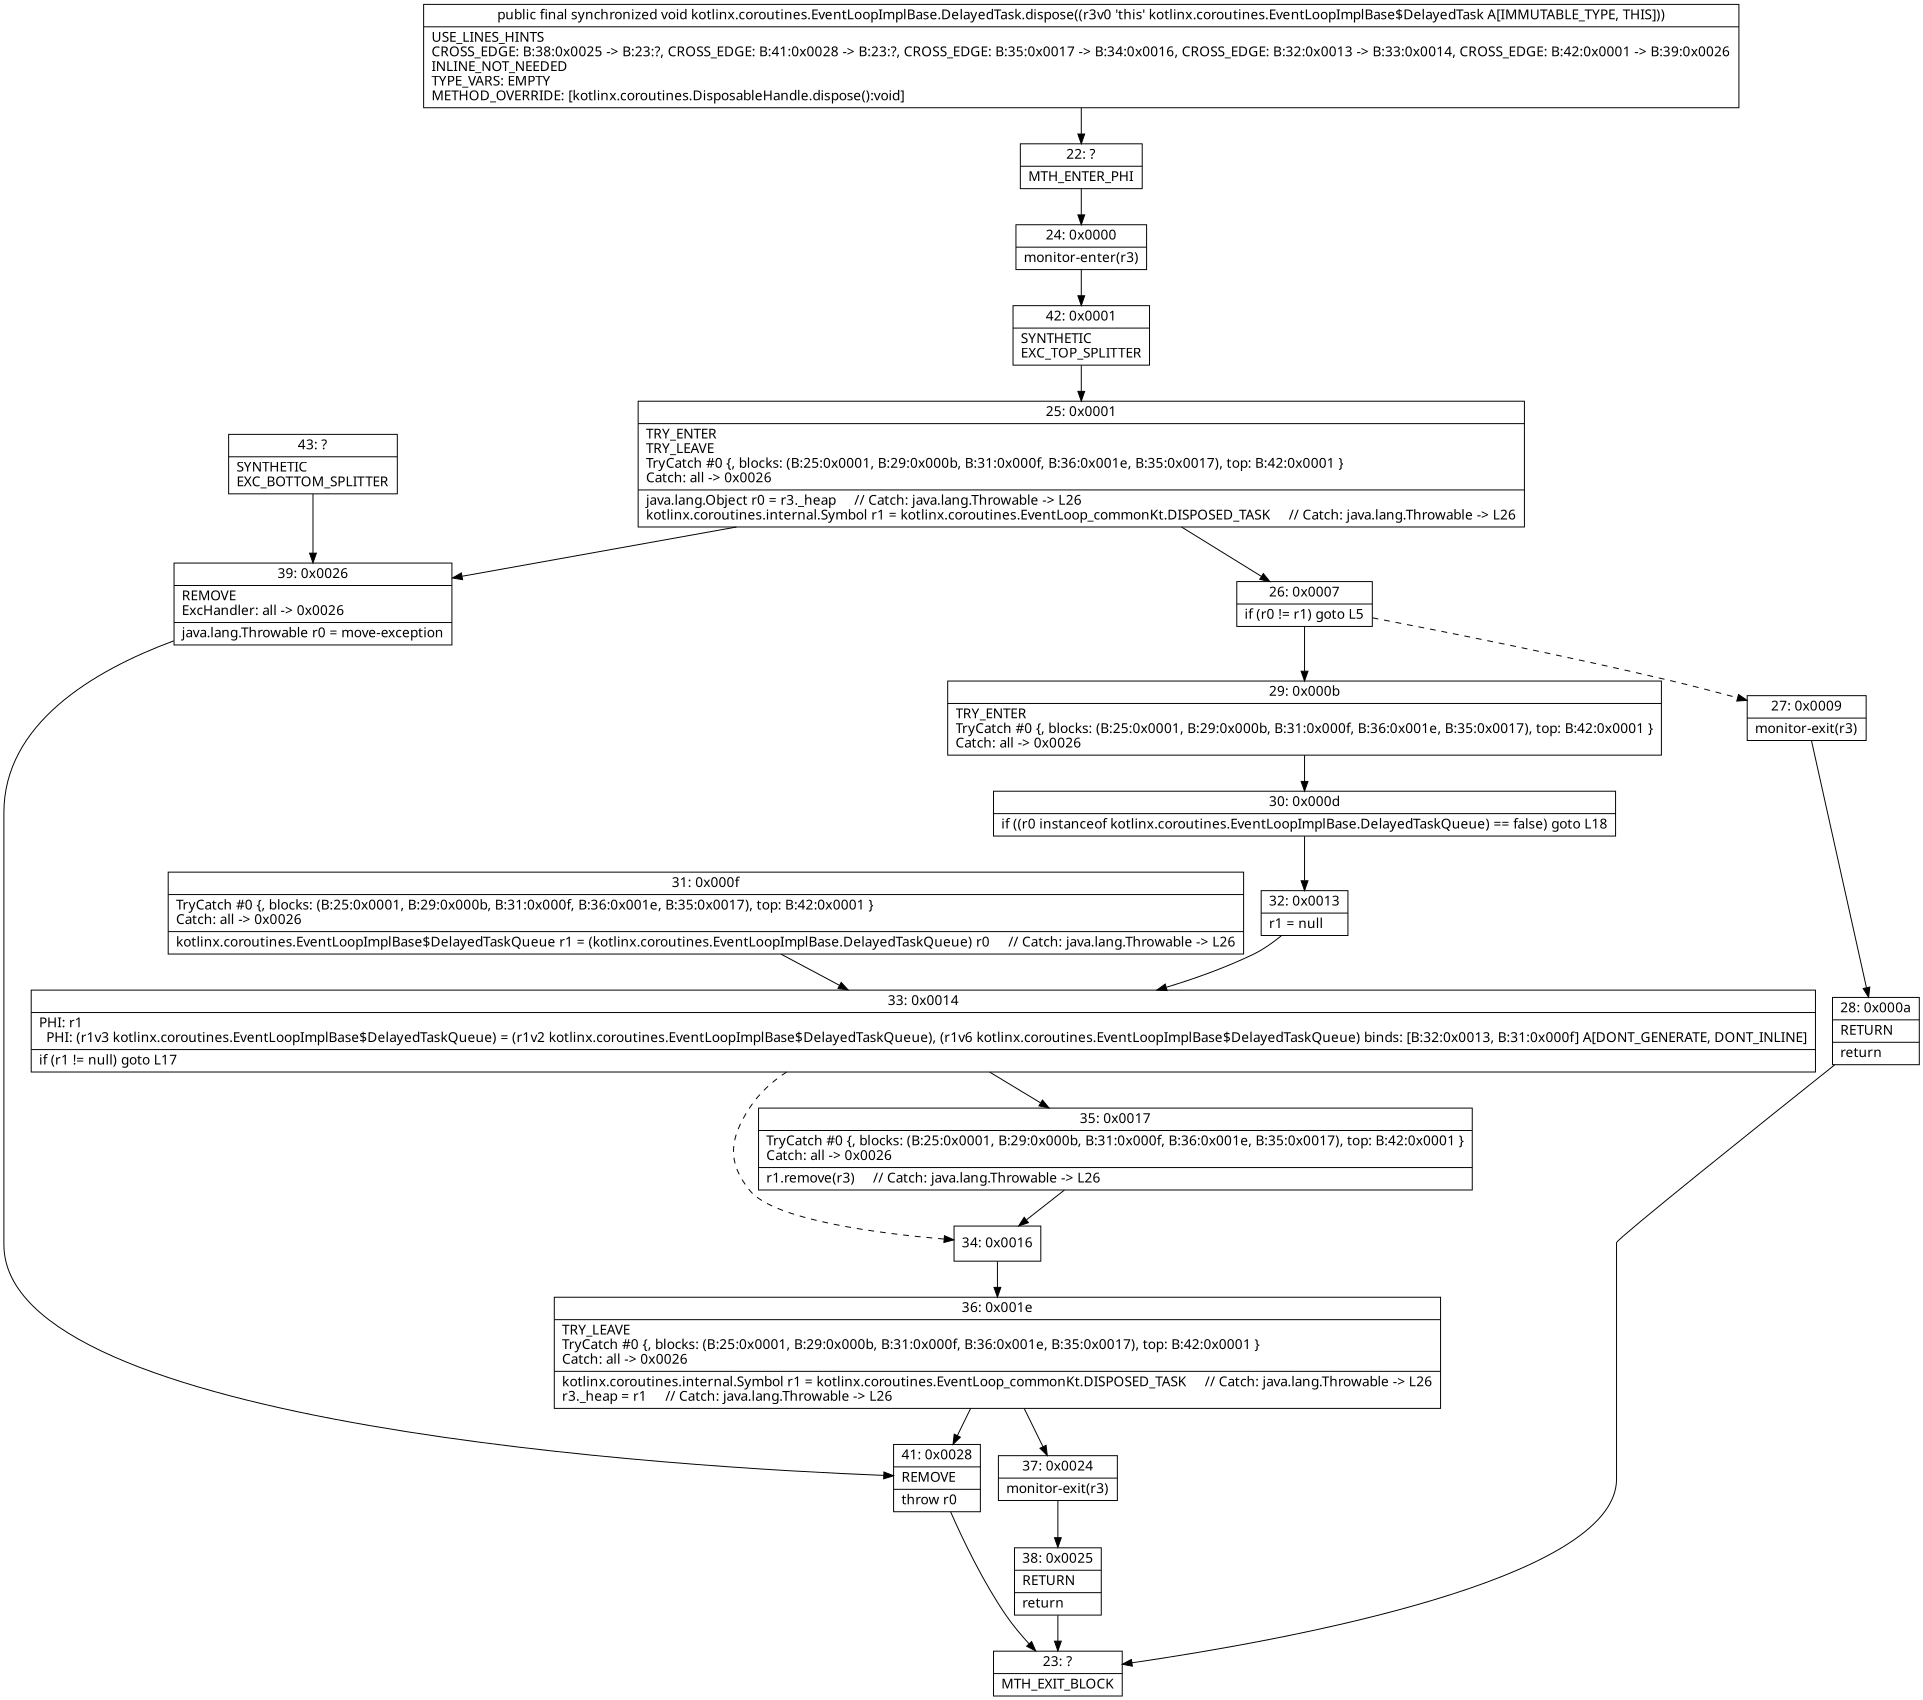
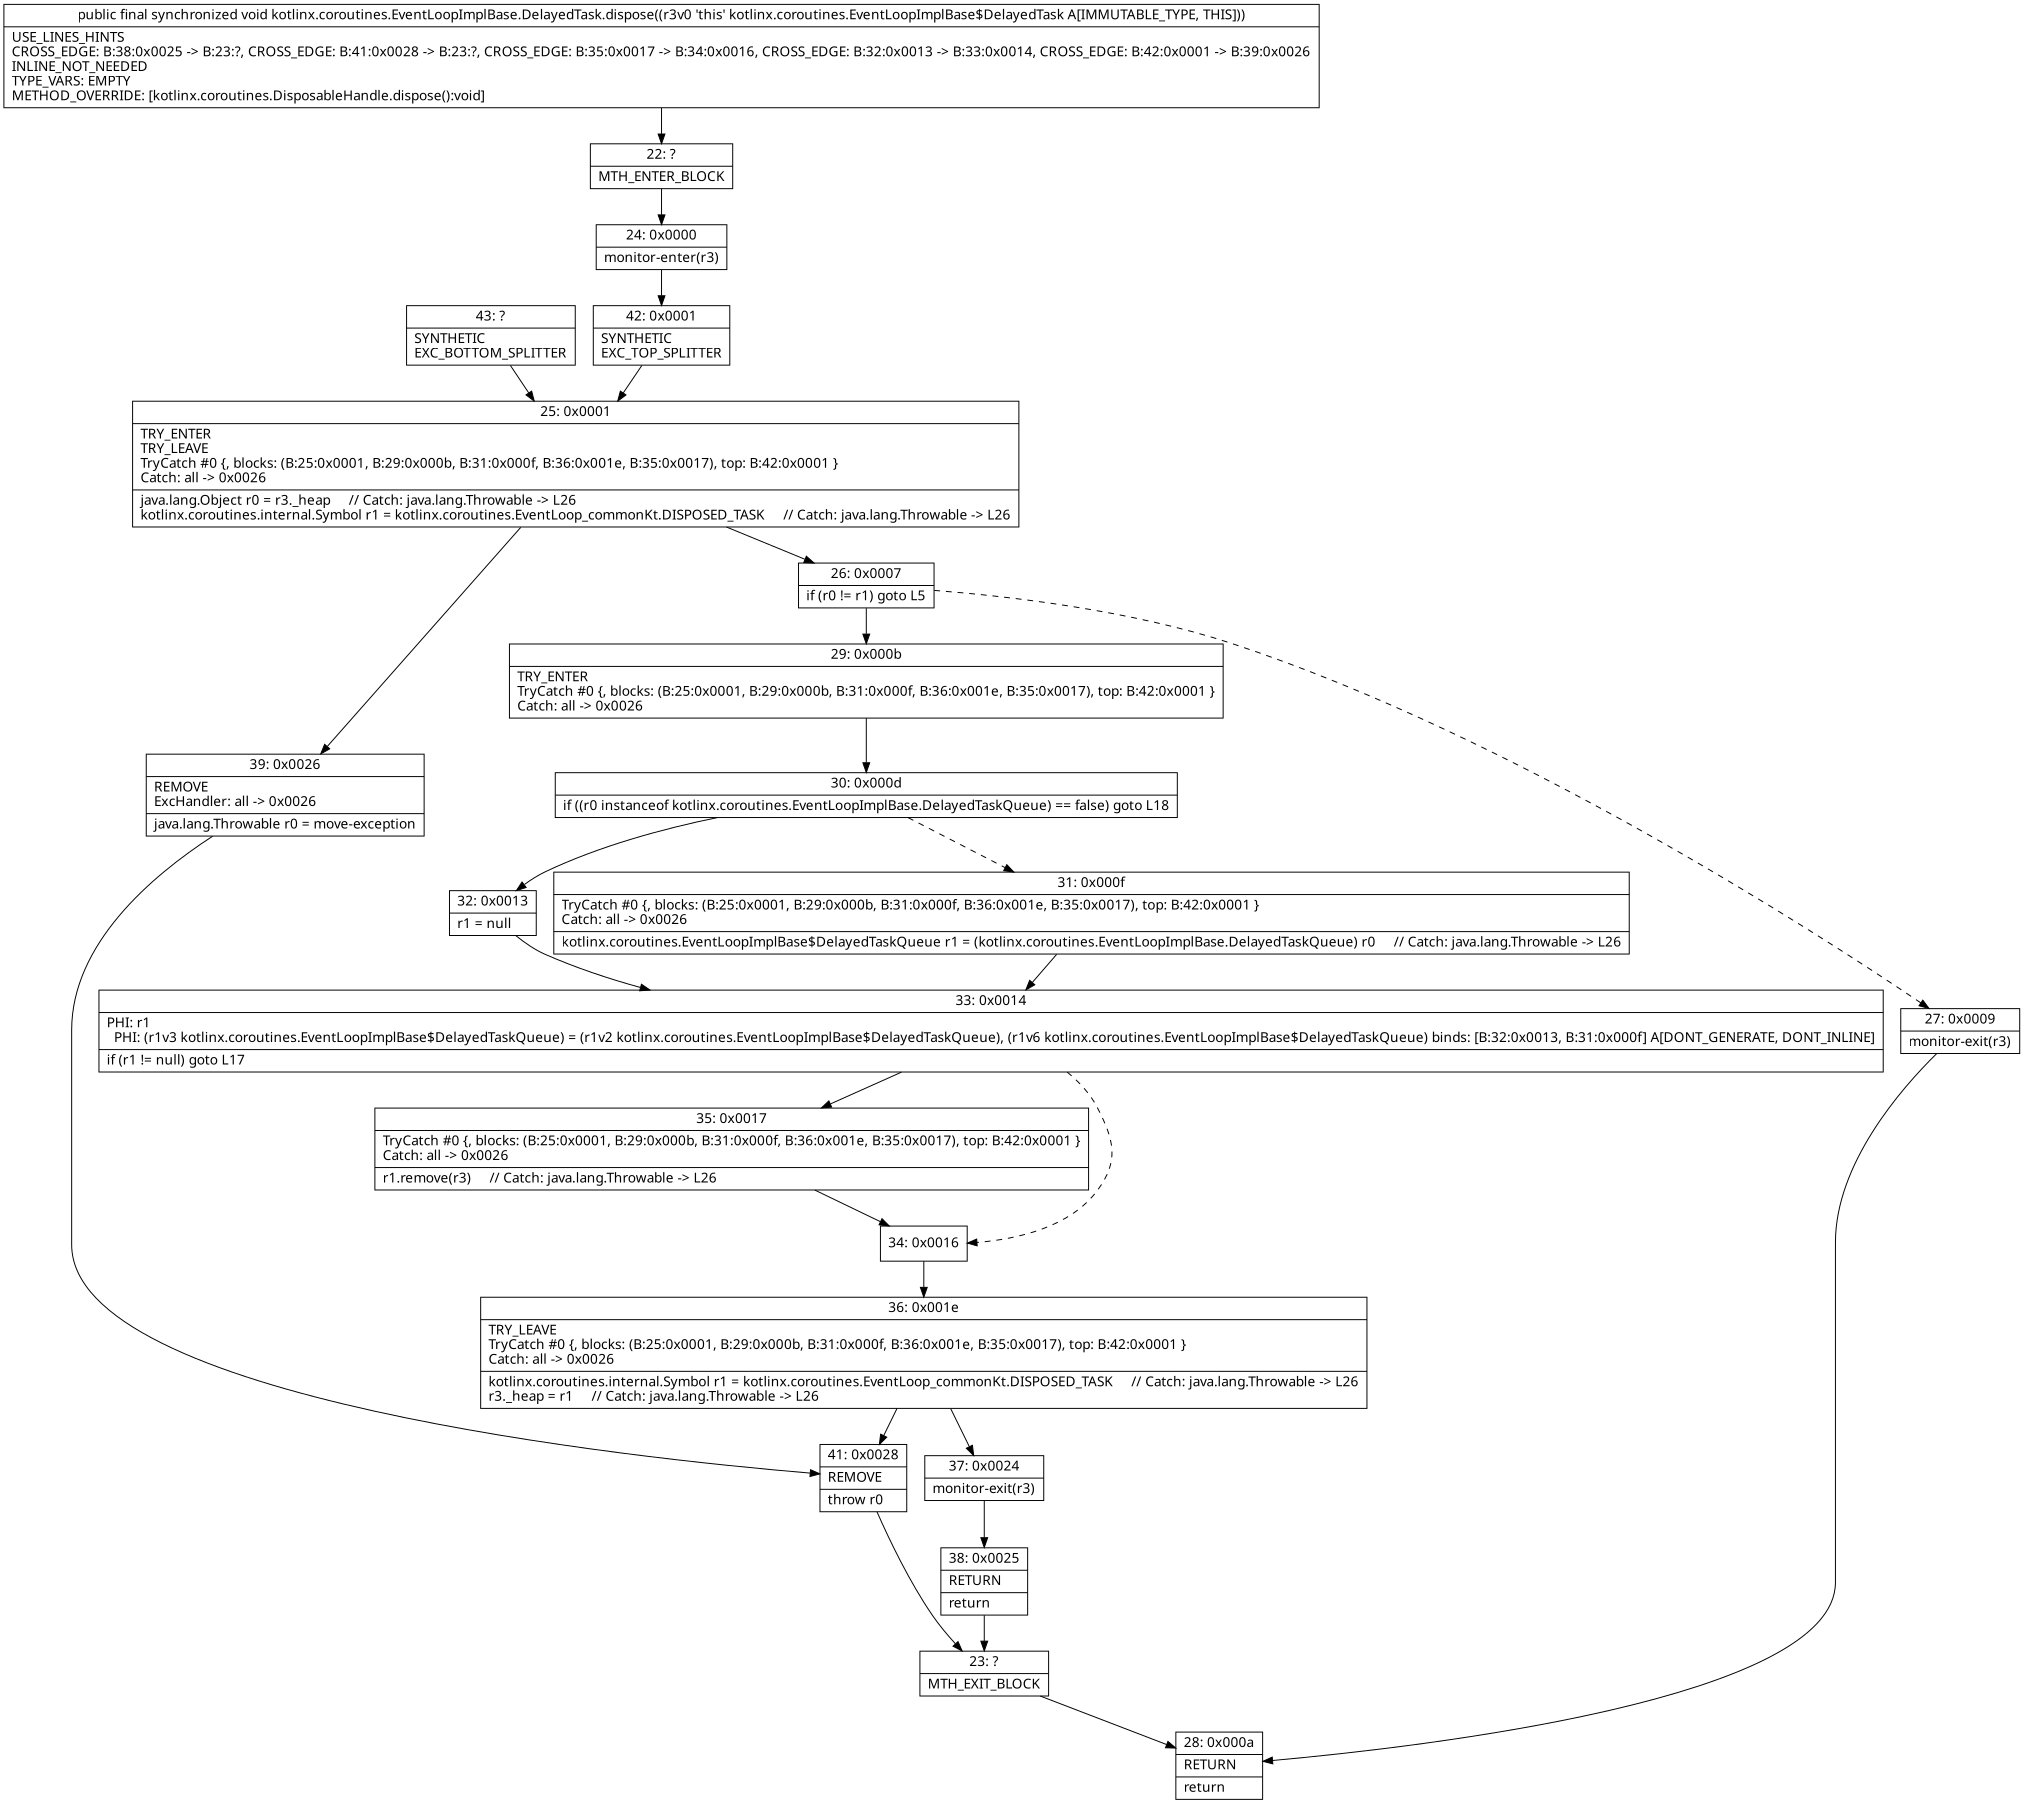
(1081, 177) -> (662, 177)
(313, 524) -> (520, 379)
none -> (957, 843)
(1613, 1488) -> (1103, 1720)
